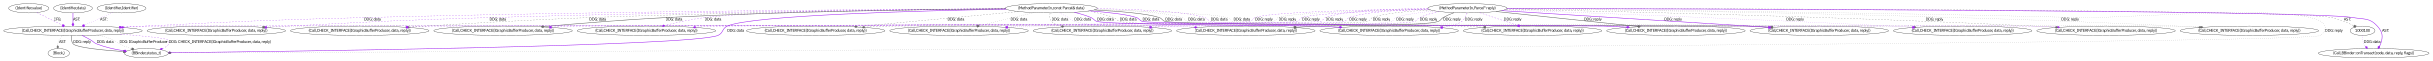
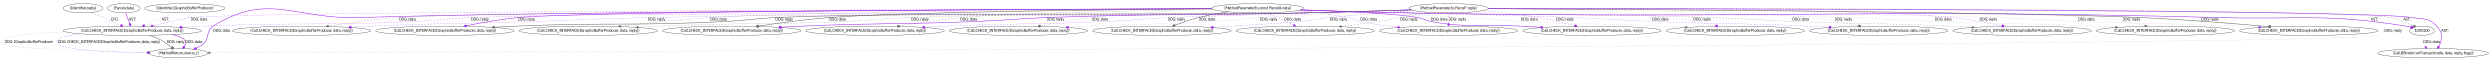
(29, 8) -> (83, 8)
(73, 8) -> (124, 8)
(122, 8) -> (185, 8)
none -> (2133, 16)
(59, 53) -> none
(146, 53) -> (179, 53)
